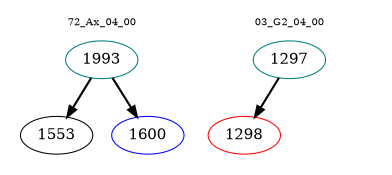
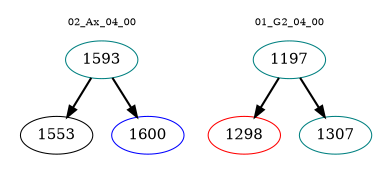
(102, 23) -> (102, 23)
(290, 23) -> (290, 23)
(102, 60) -> (102, 60)
(289, 60) -> (289, 60)
none -> (336, 135)
